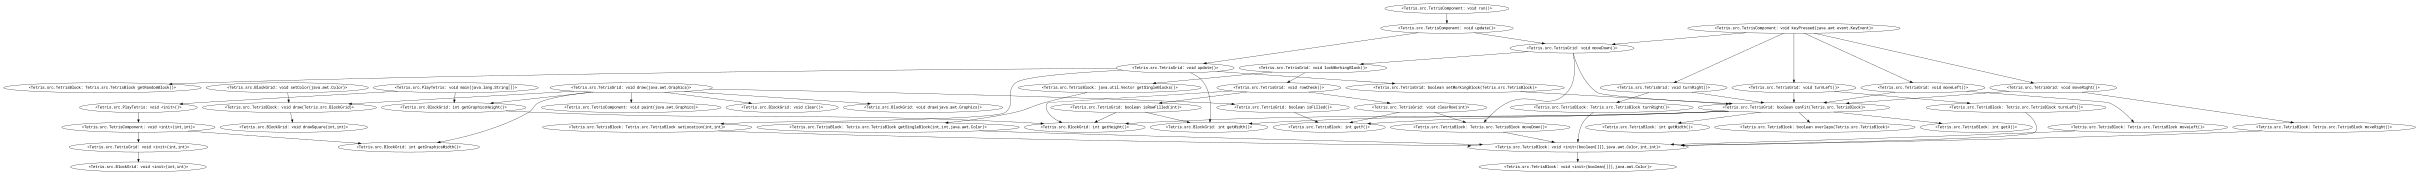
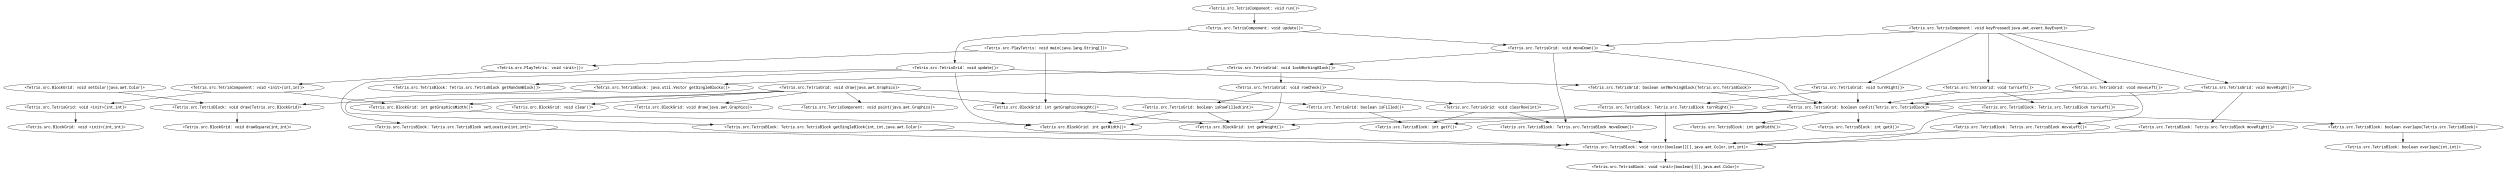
none -> (749, 119)
none -> (2403, 147)
